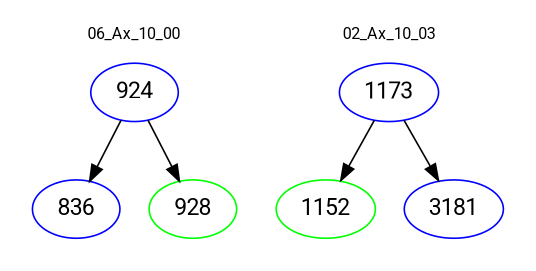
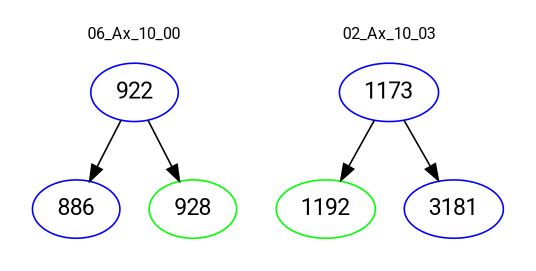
(135, 92) -> (135, 92)
(76, 209) -> (76, 209)
(326, 209) -> (326, 209)
